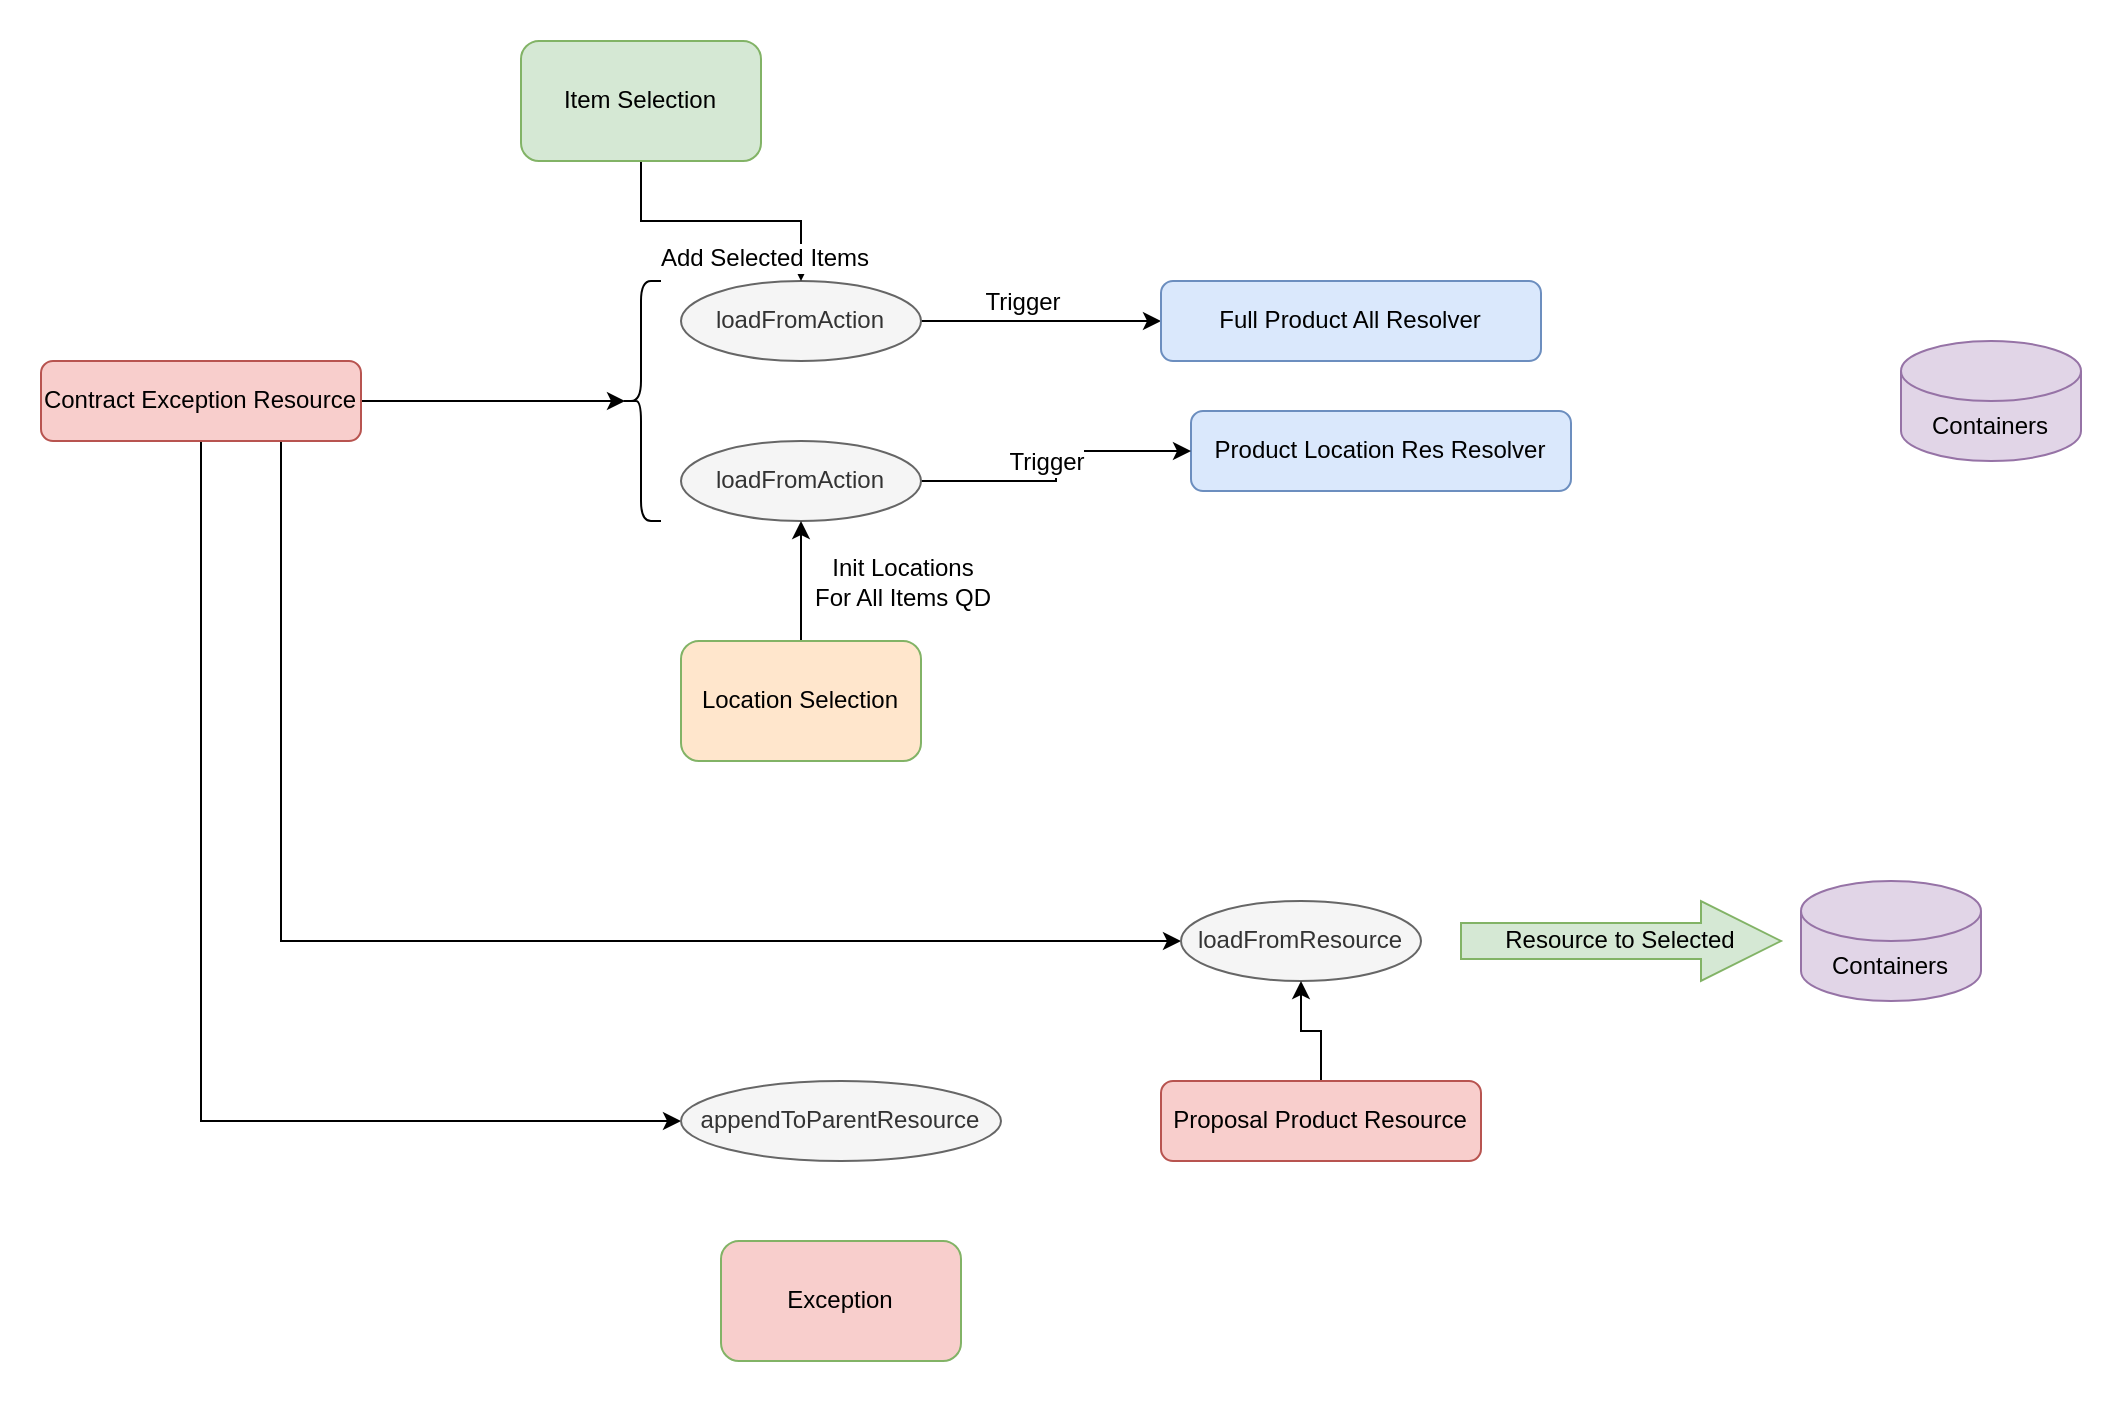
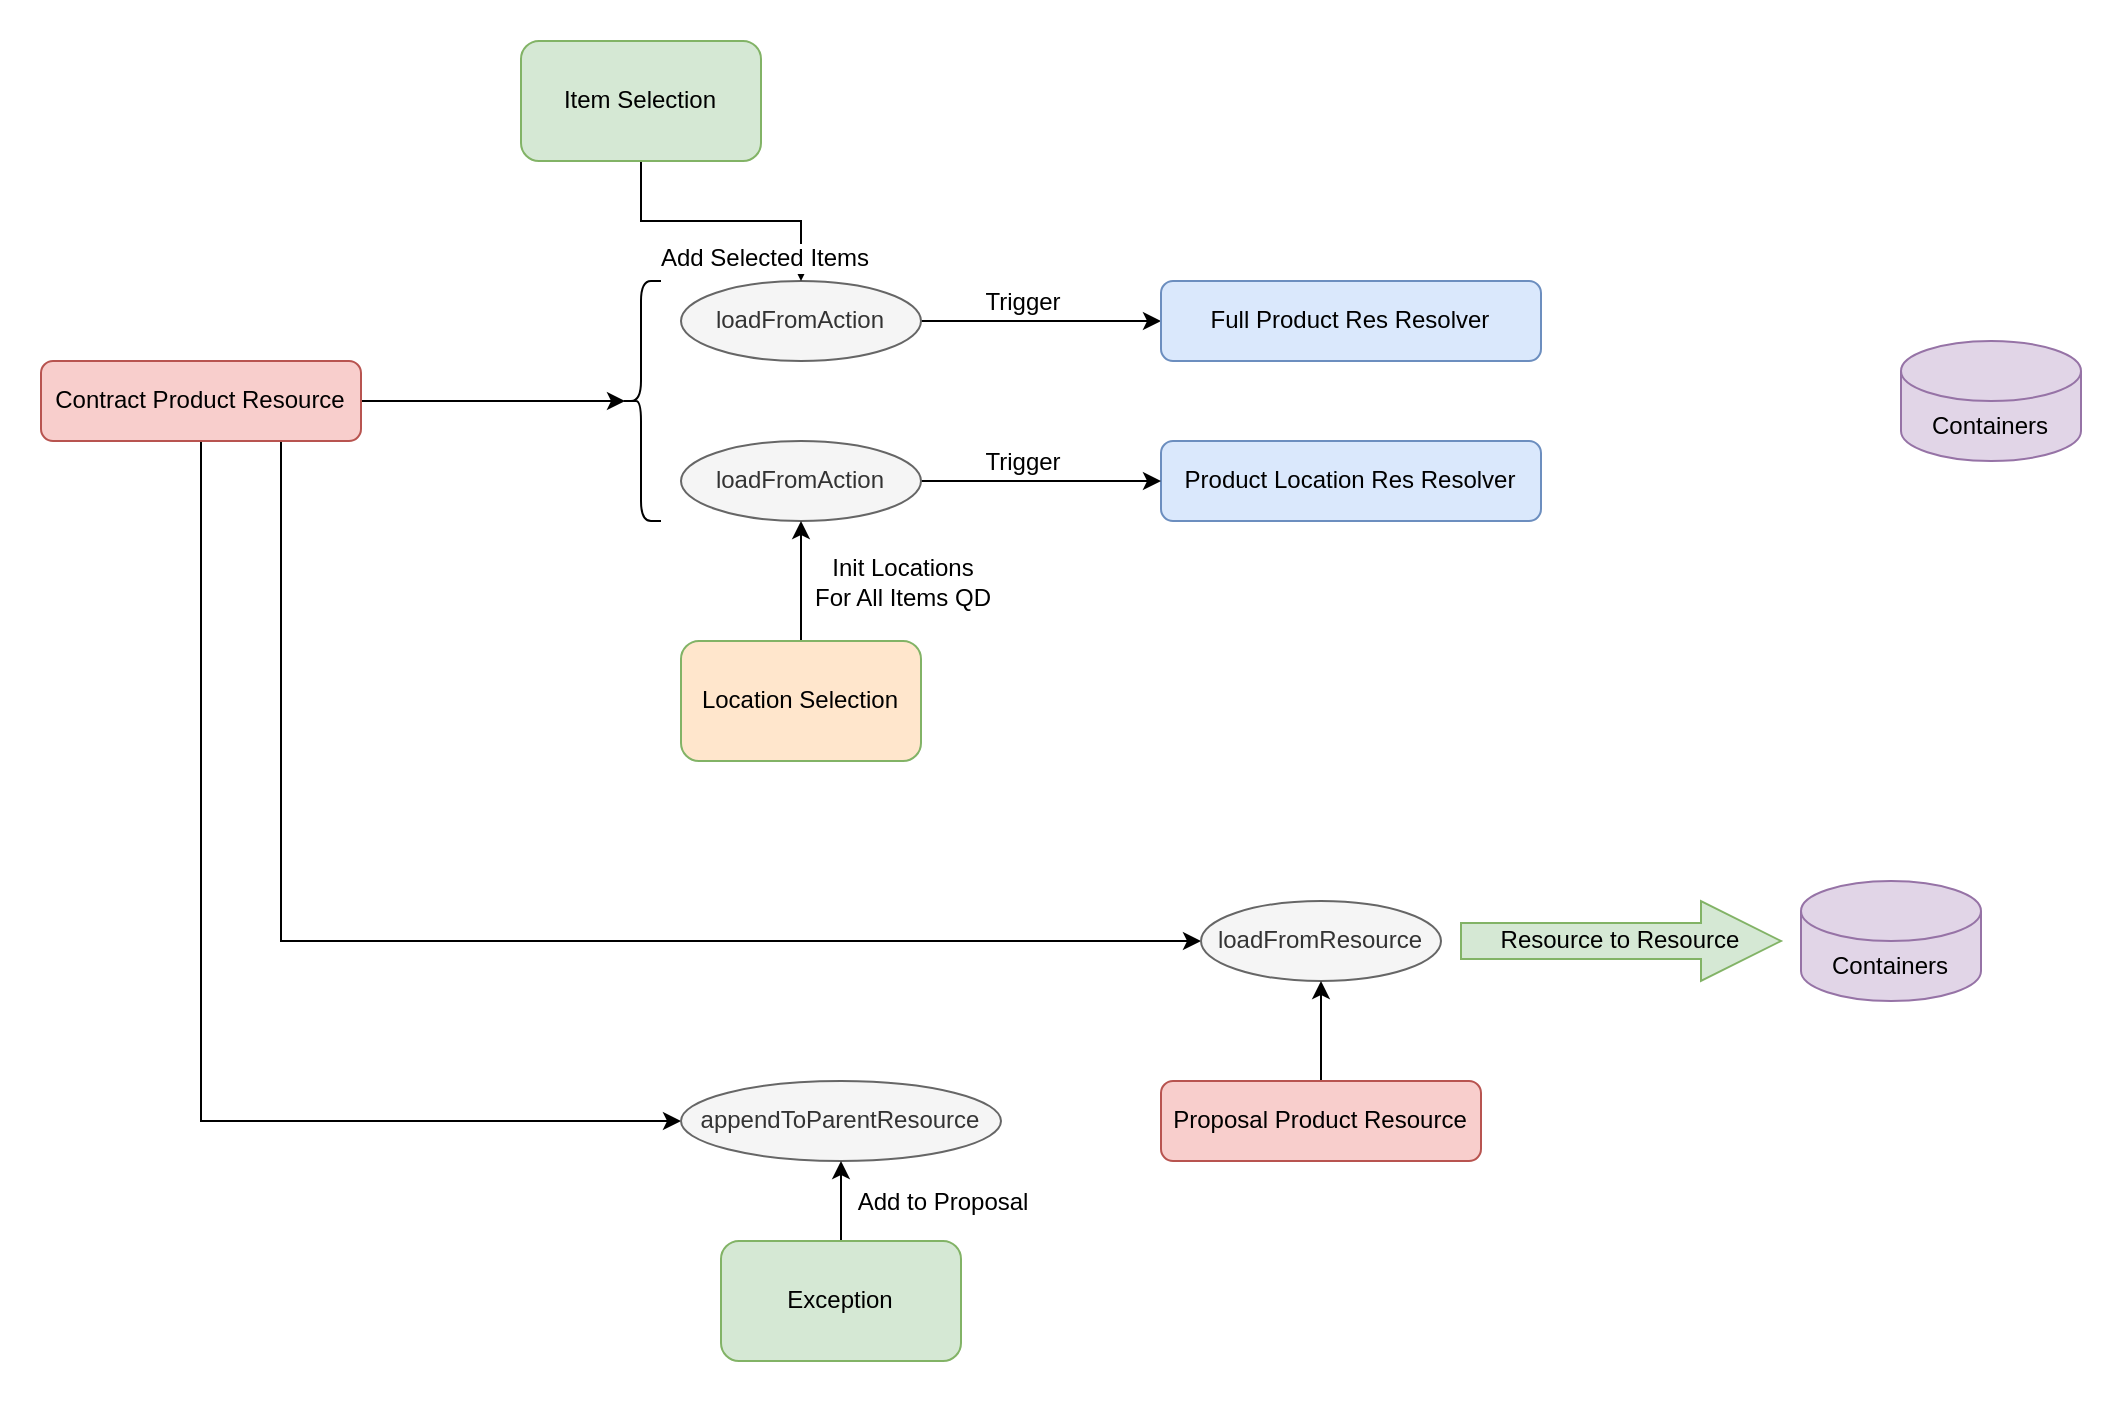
(1351, 321) -> (1351, 321)
(201, 401) -> (201, 401)
(1381, 451) -> (1351, 481)
(1301, 941) -> (1321, 941)
(1621, 941) -> (1621, 941)
none -> (841, 1208)
(841, 1301) -> (841, 1301)
